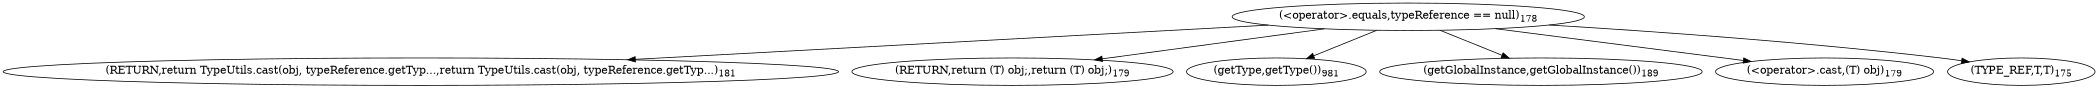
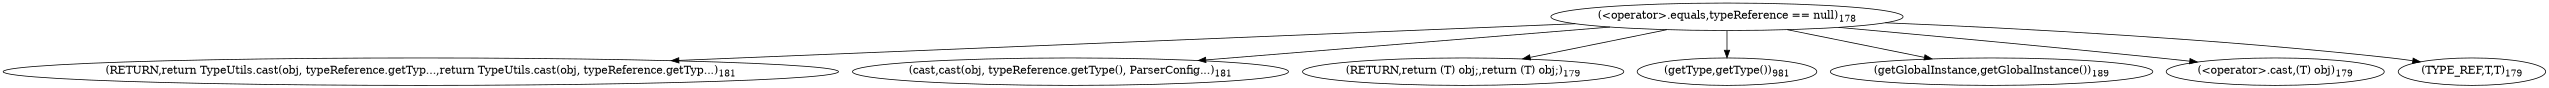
(2063, 71) -> (2514, 71)
none -> (1070, 72)
